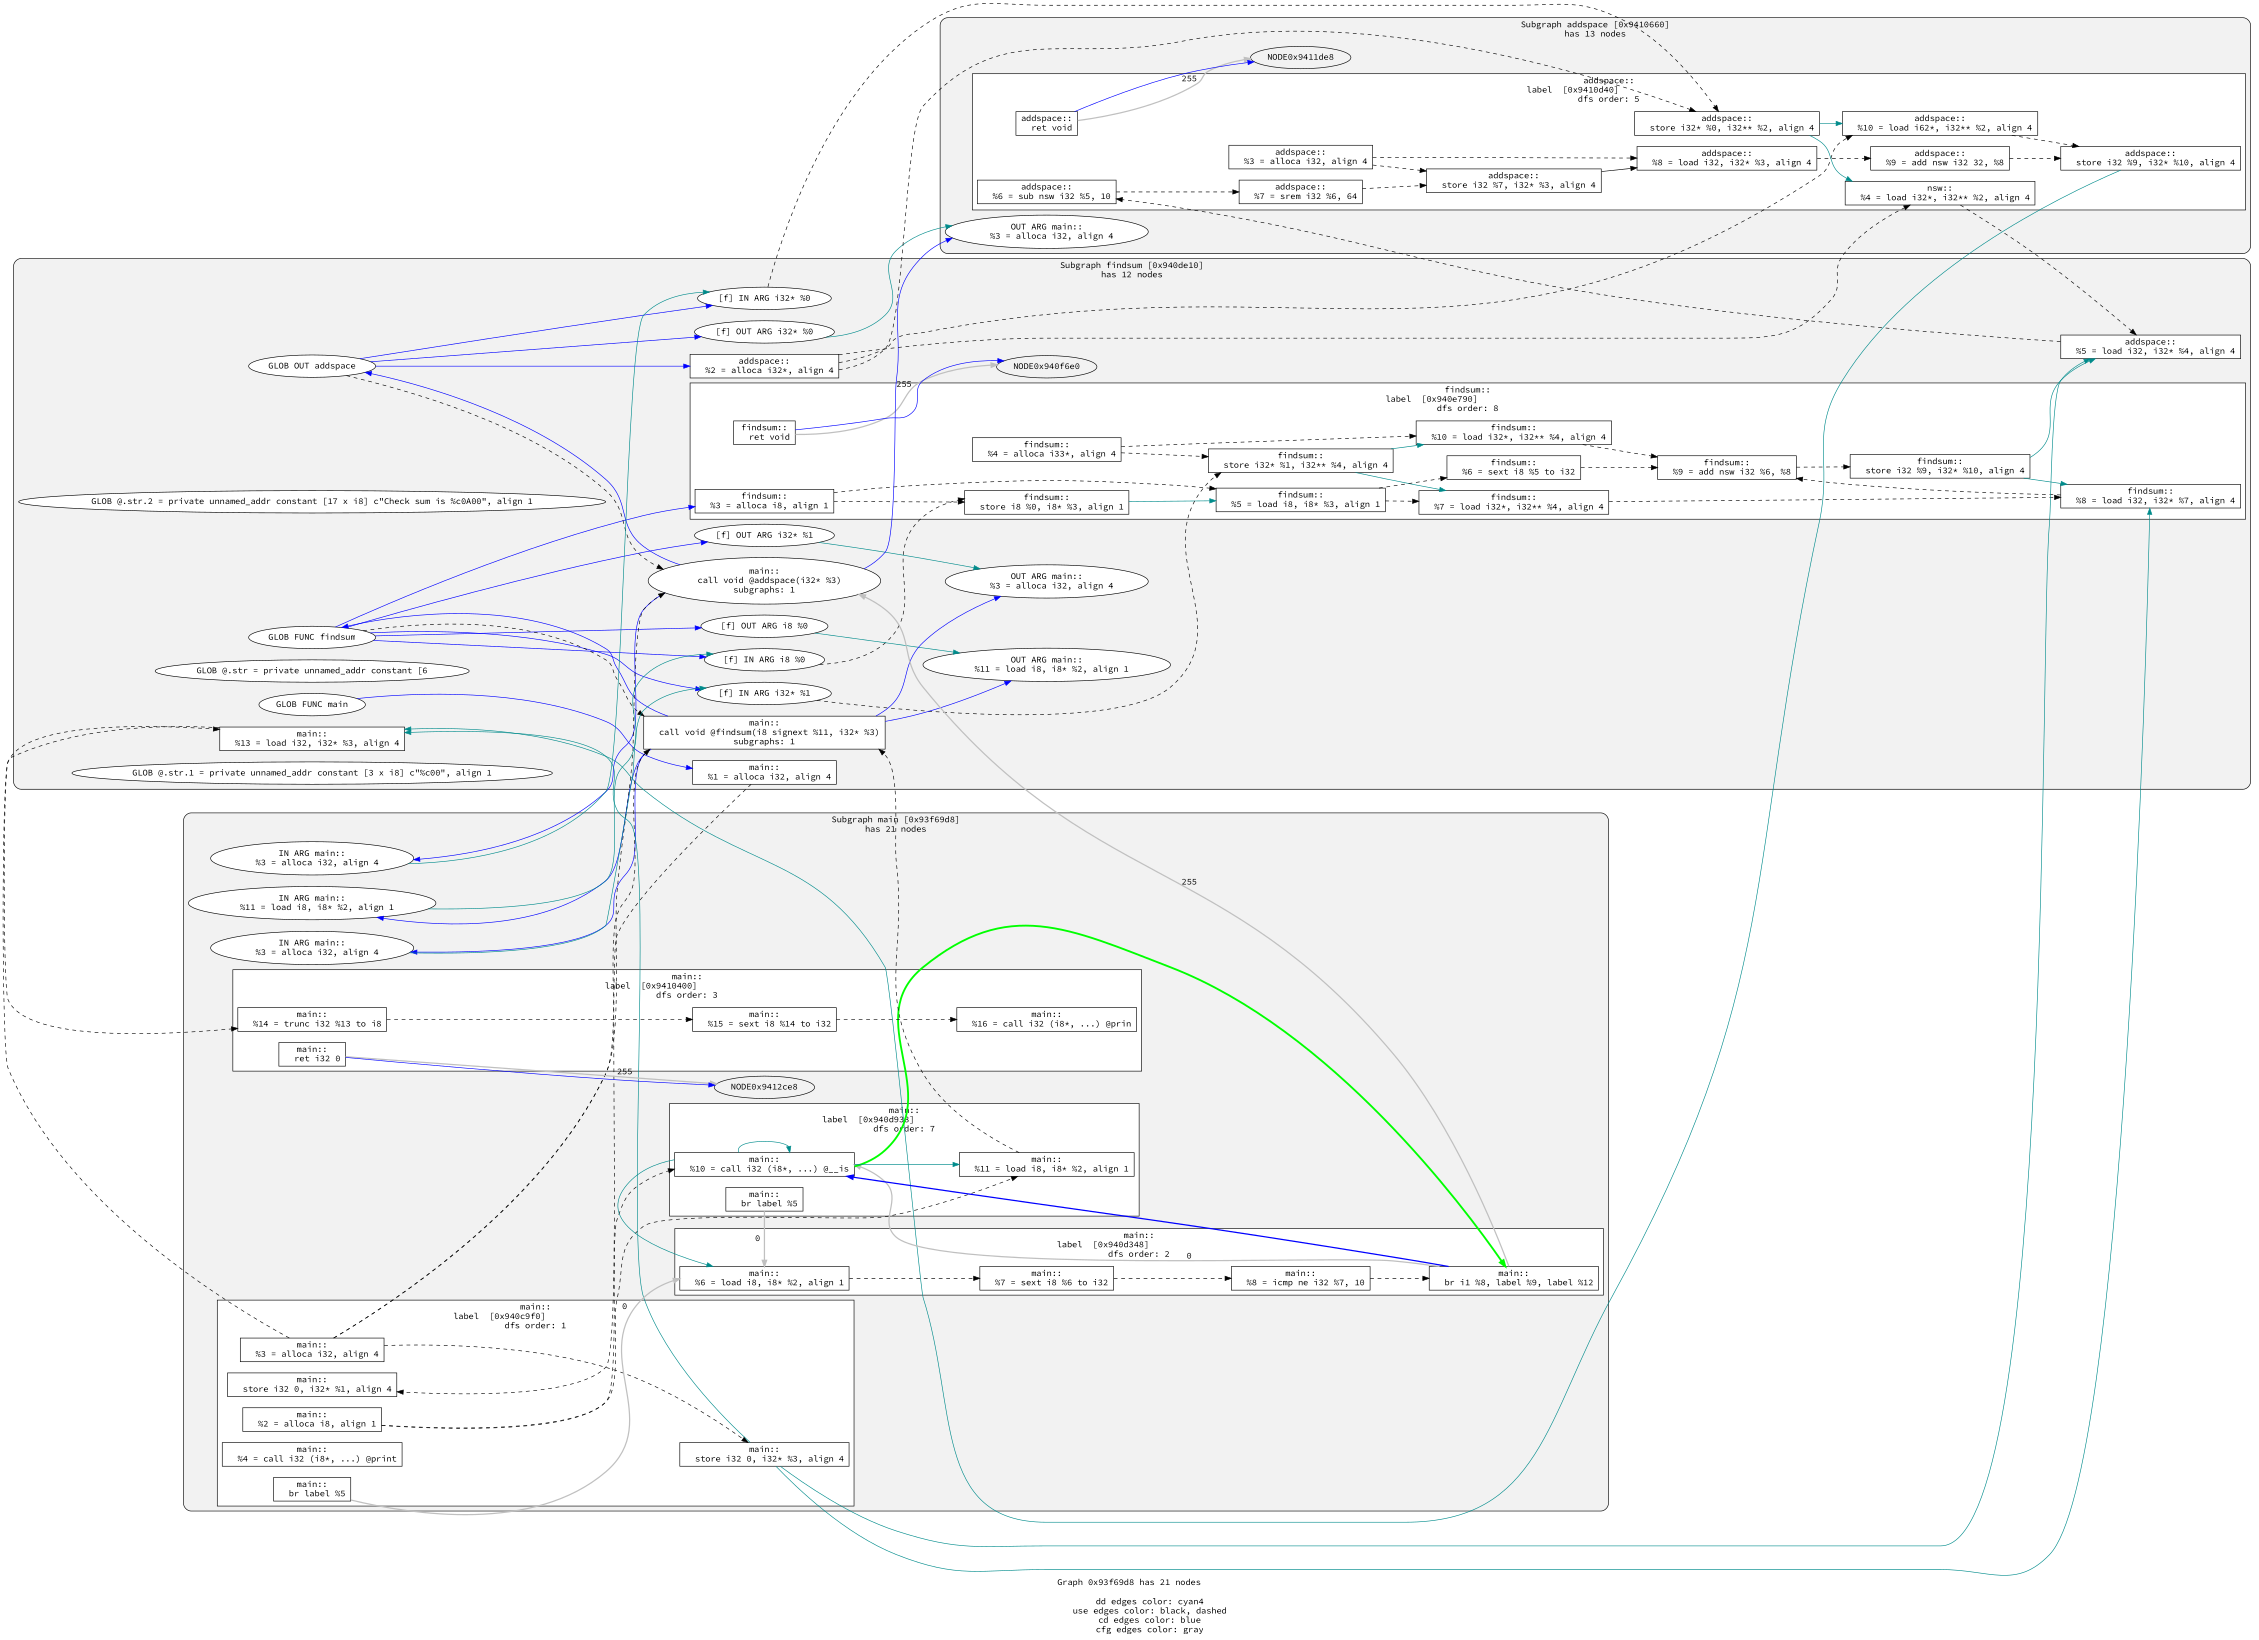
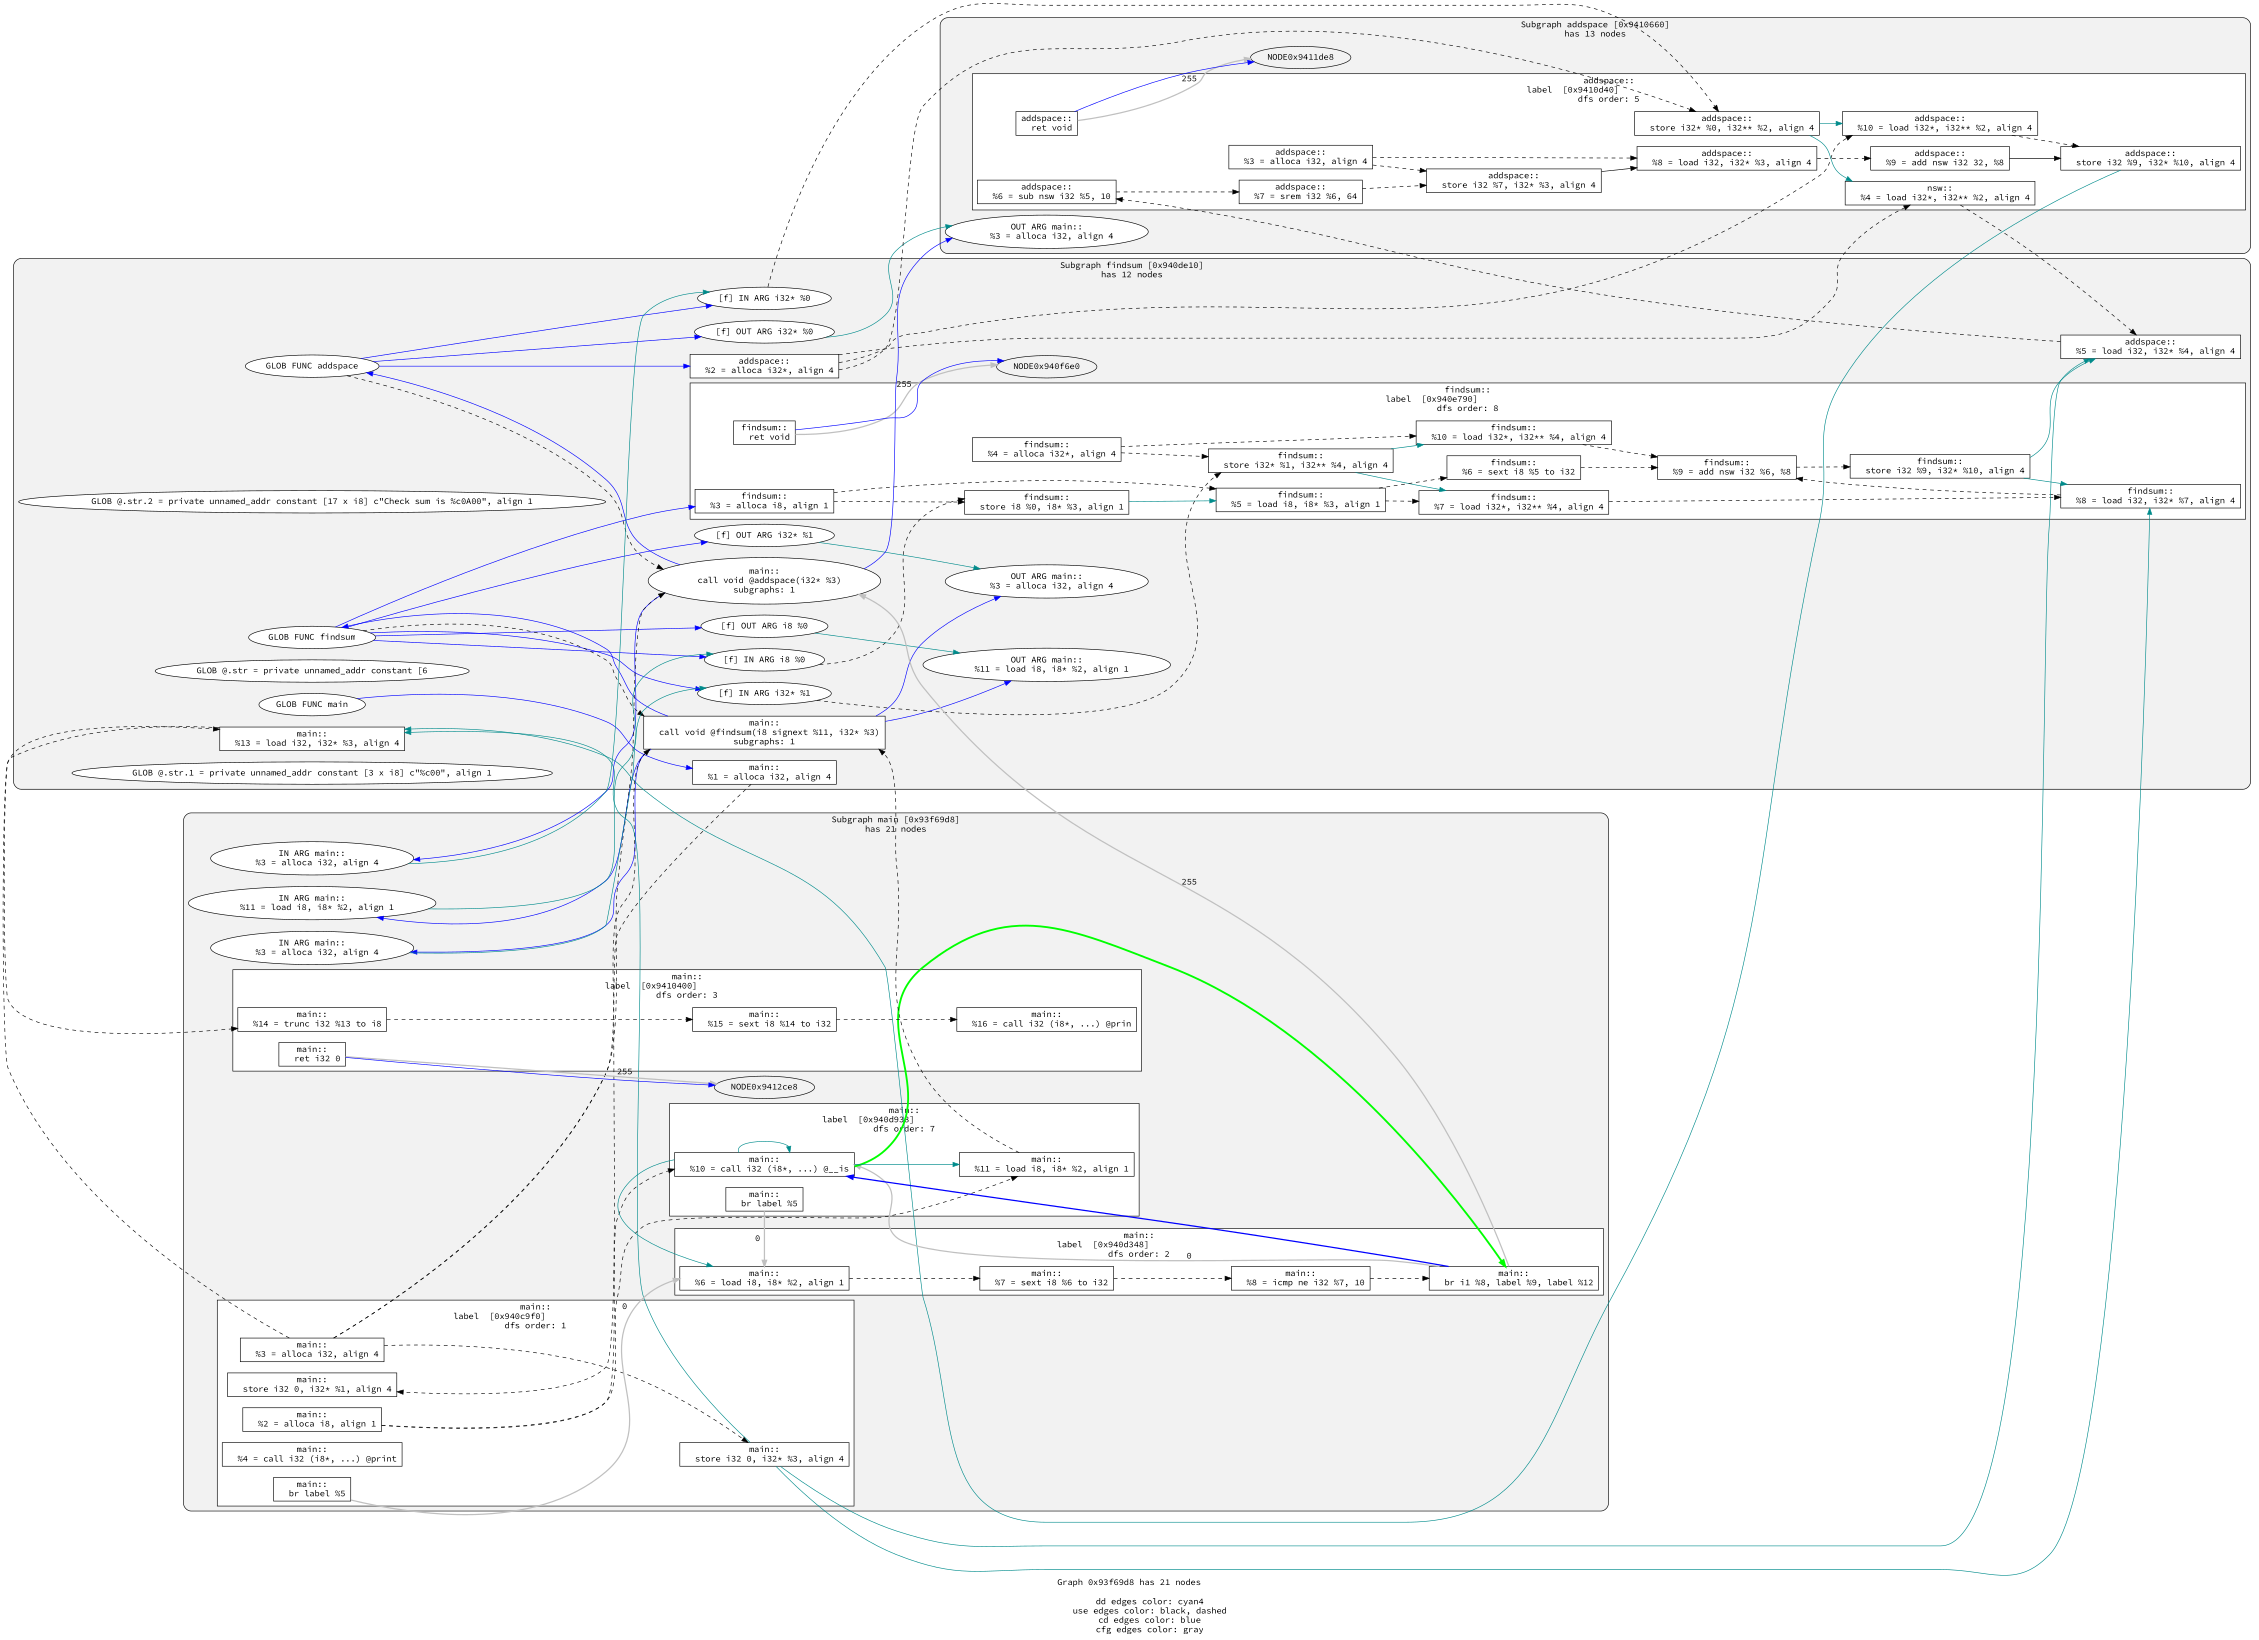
(1940, 124) -> (1940, 124)
(2032, 158) -> (2032, 158)
(312, 366) -> (312, 366)
(1047, 450) -> (1047, 450)
